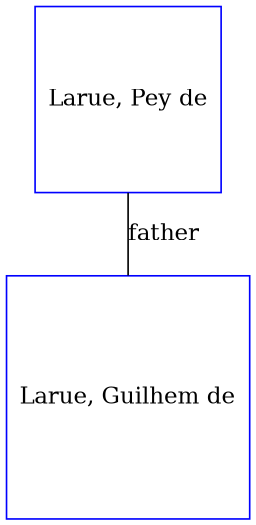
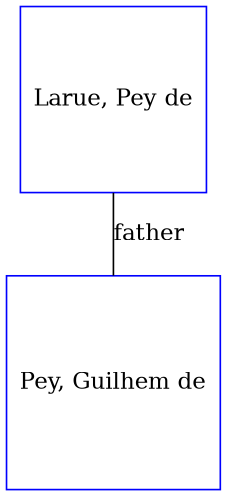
(128, 397) -> (113, 383)
